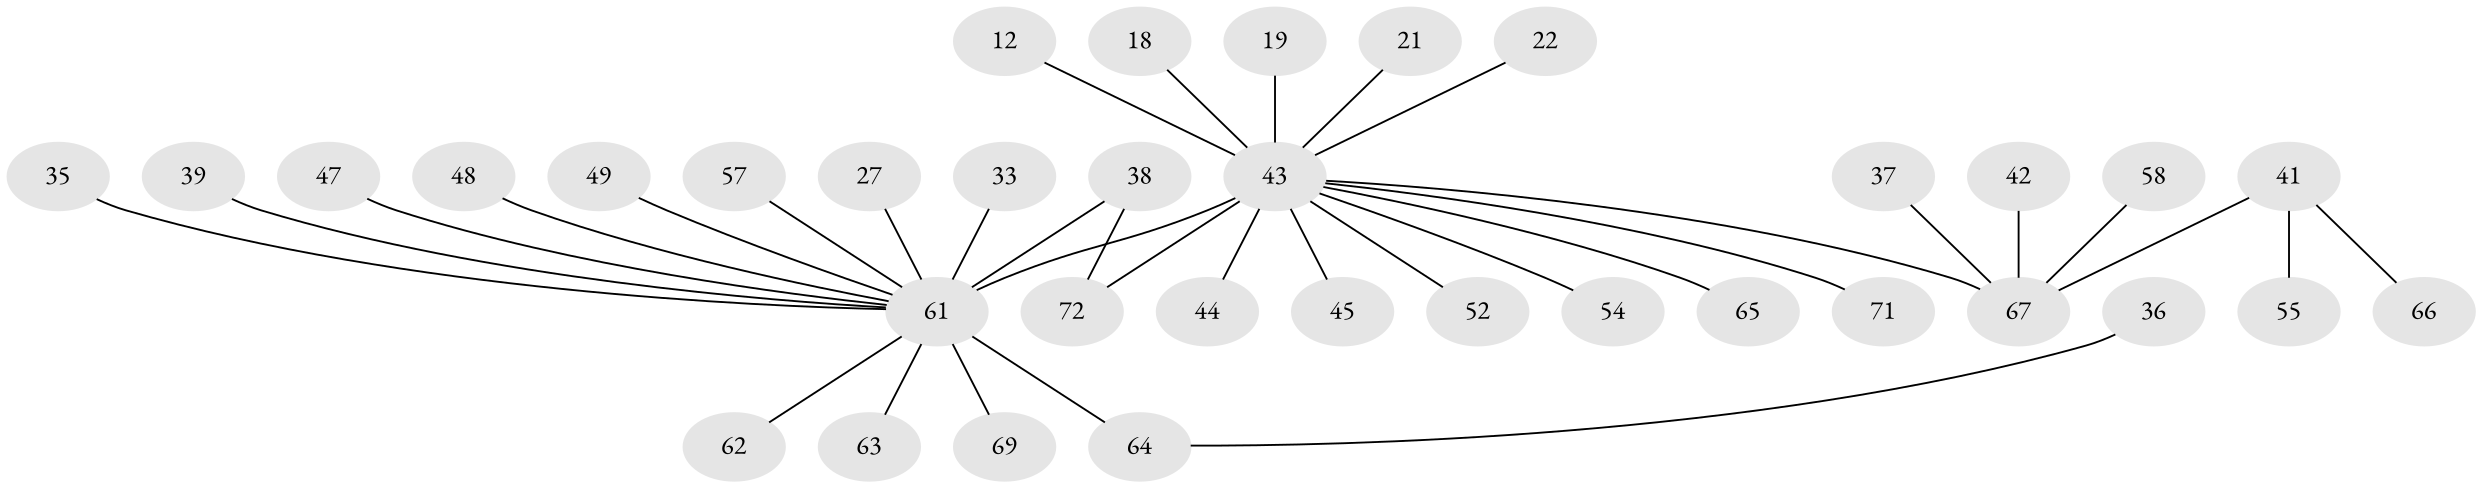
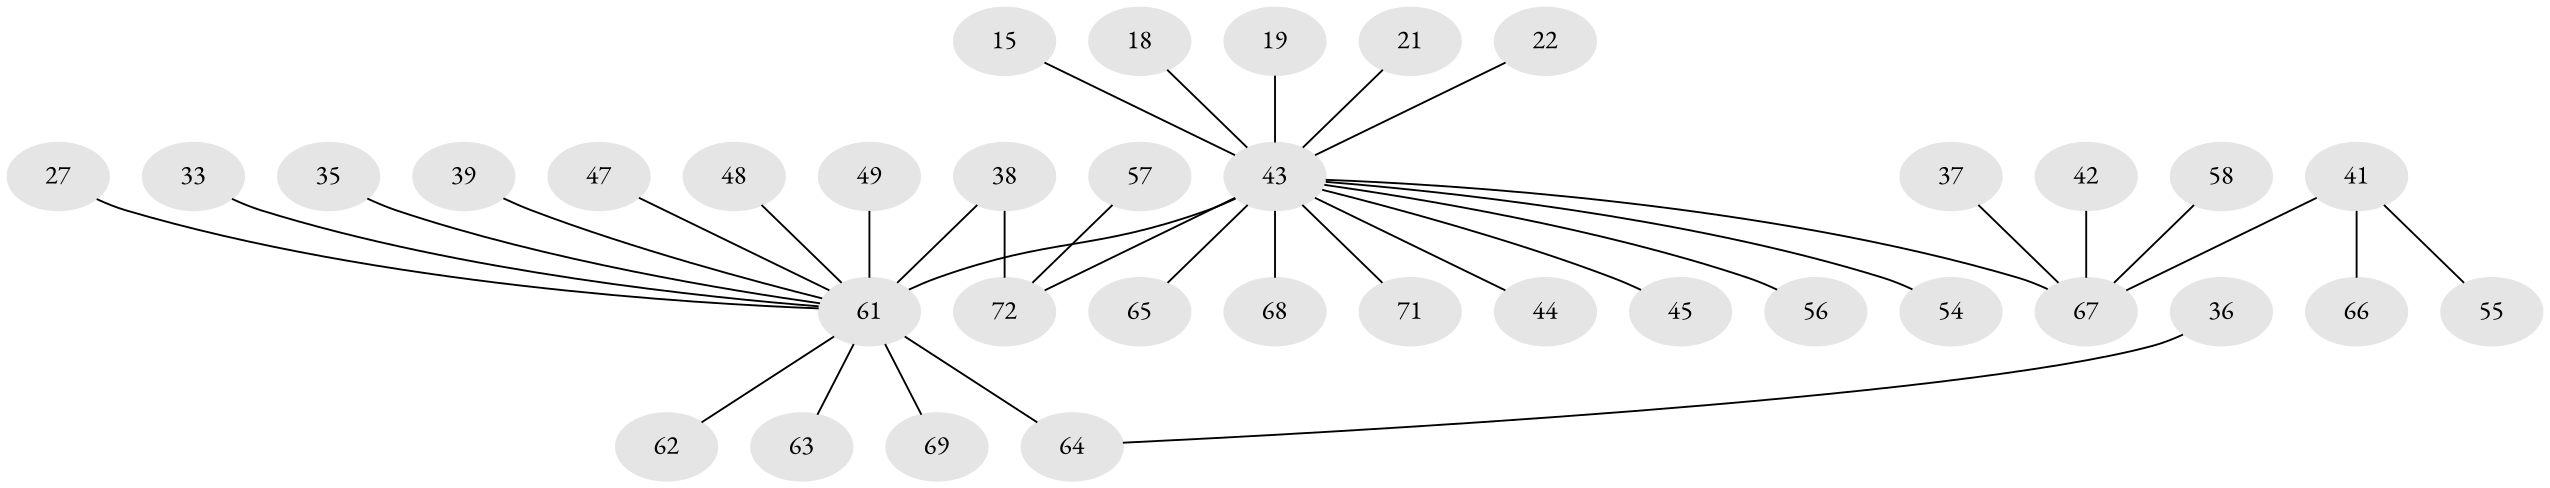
(1005, 41) -> (1005, 41)
(836, 244) -> (1088, 228)
none -> (1275, 312)
(1478, 312) -> (1816, 312)
